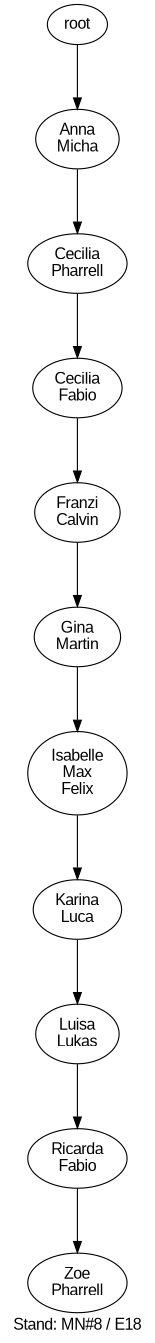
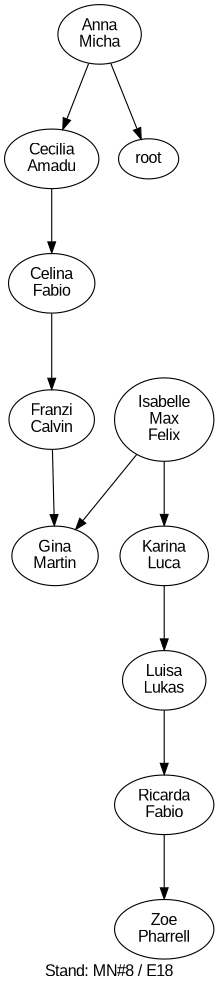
(77, 71) -> (124, 96)
(77, 264) -> (52, 159)
(77, 388) -> (52, 283)
(77, 694) -> (110, 488)
